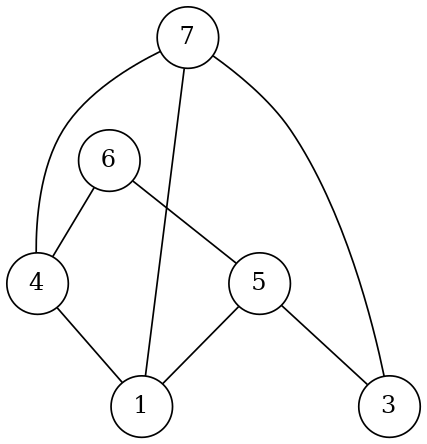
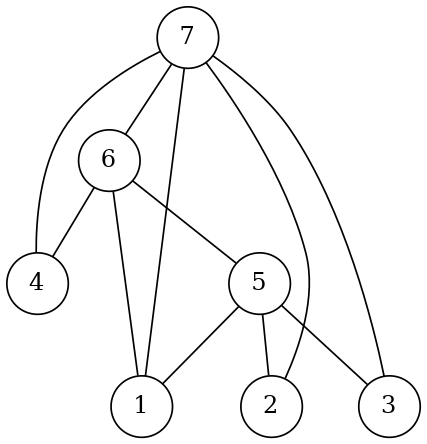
none -> (149, 99)
(90, 345) -> (126, 284)
none -> (272, 407)
